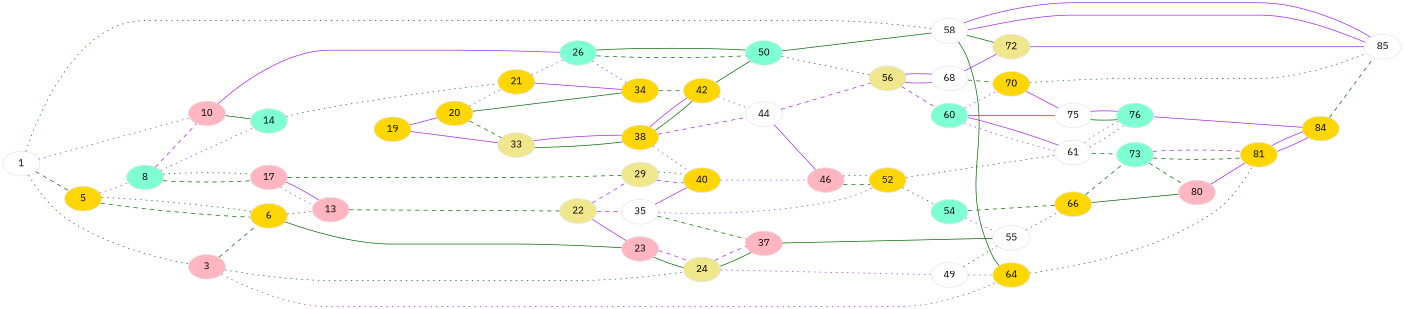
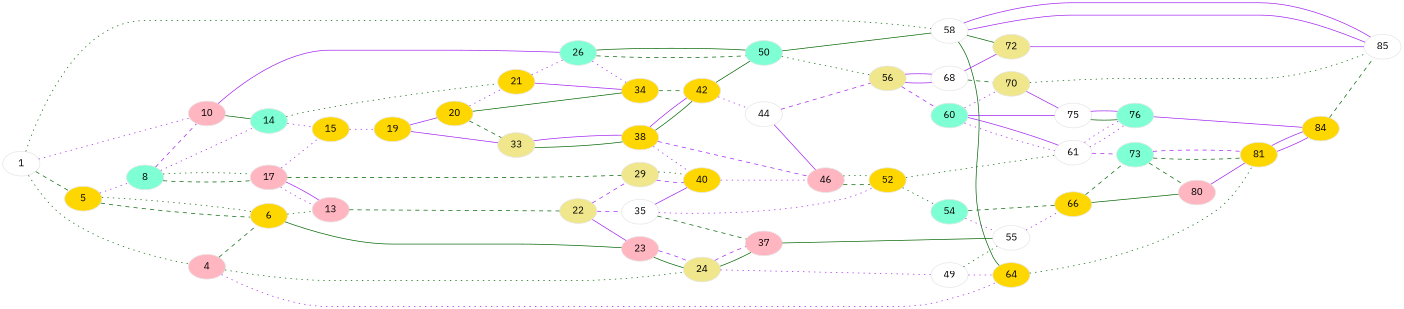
(1011, 84) -> (1011, 84)
(702, 126) -> (733, 159)
none -> (331, 129)
(1104, 154) -> (1104, 154)
(207, 267) -> (207, 267)
